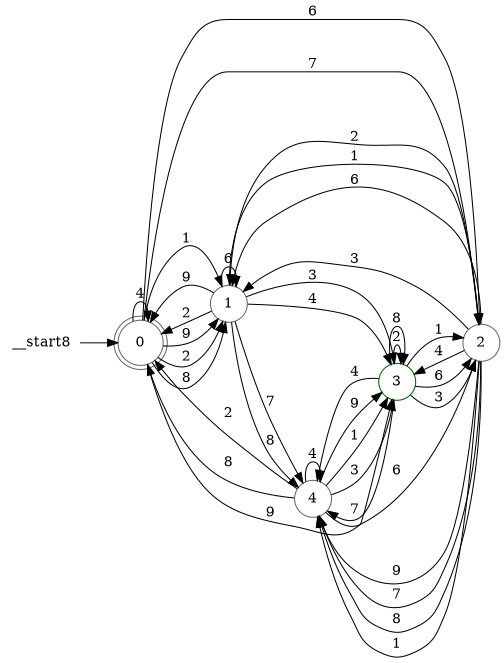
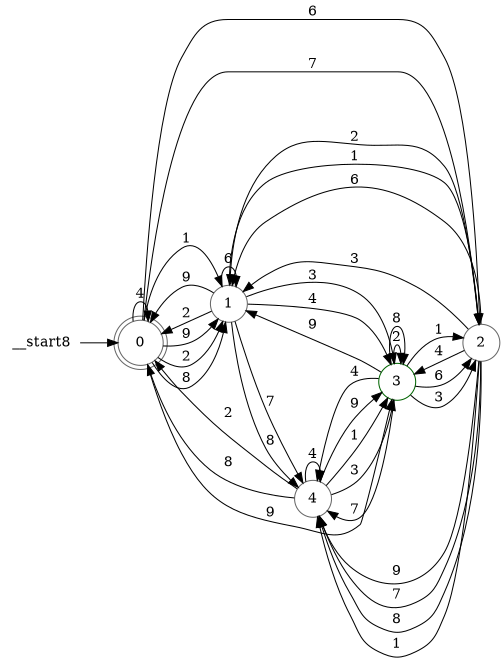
none -> (319, 342)
(419, 474) -> none
